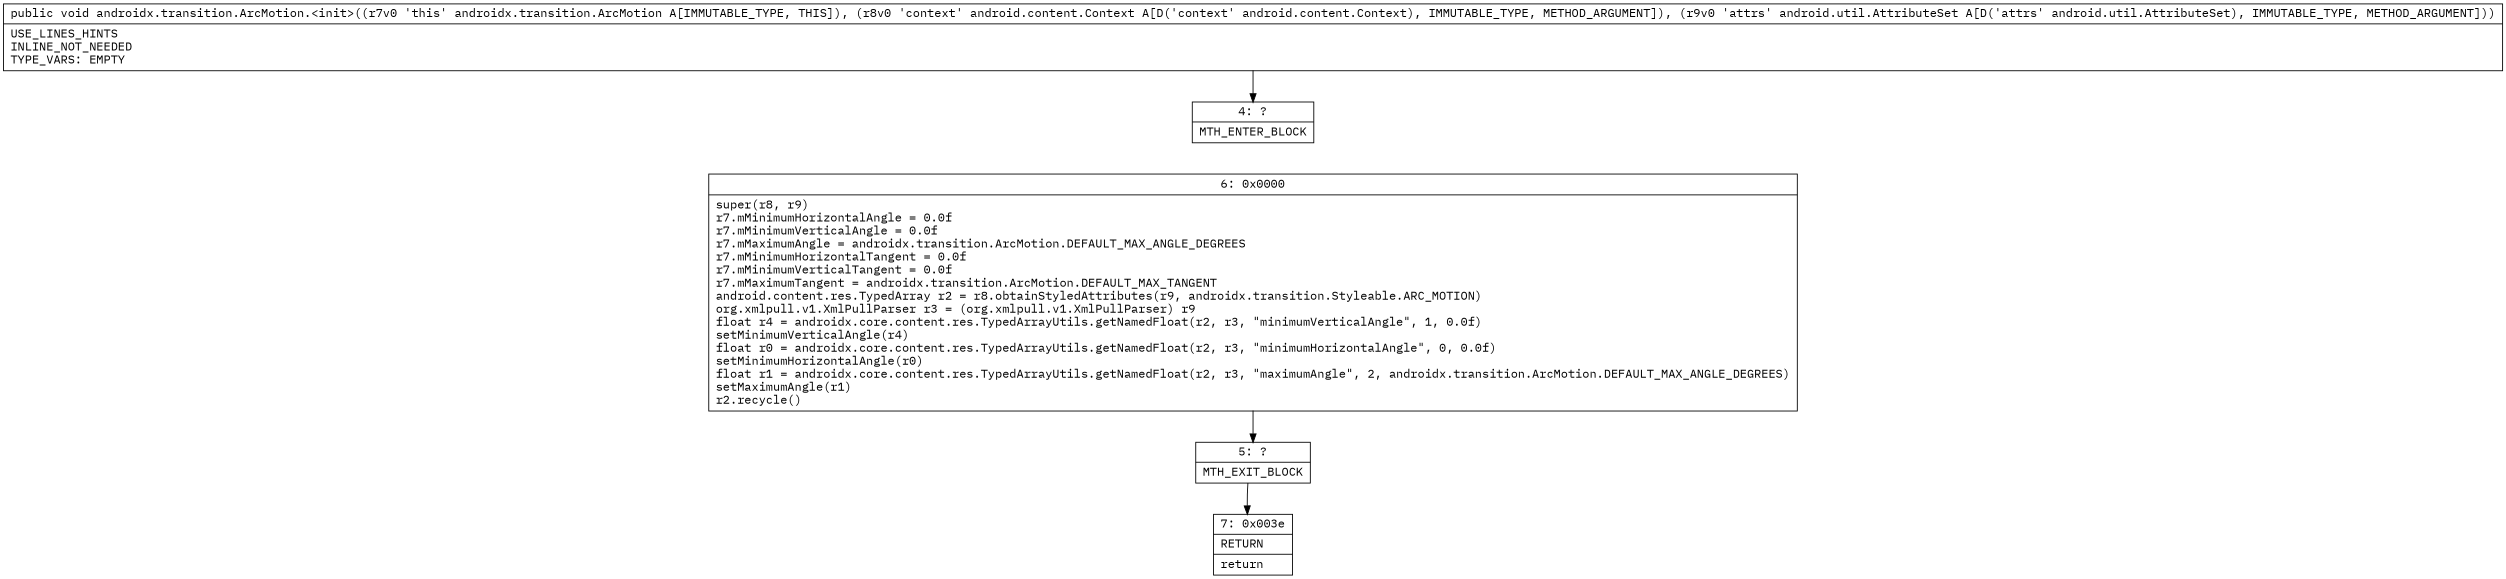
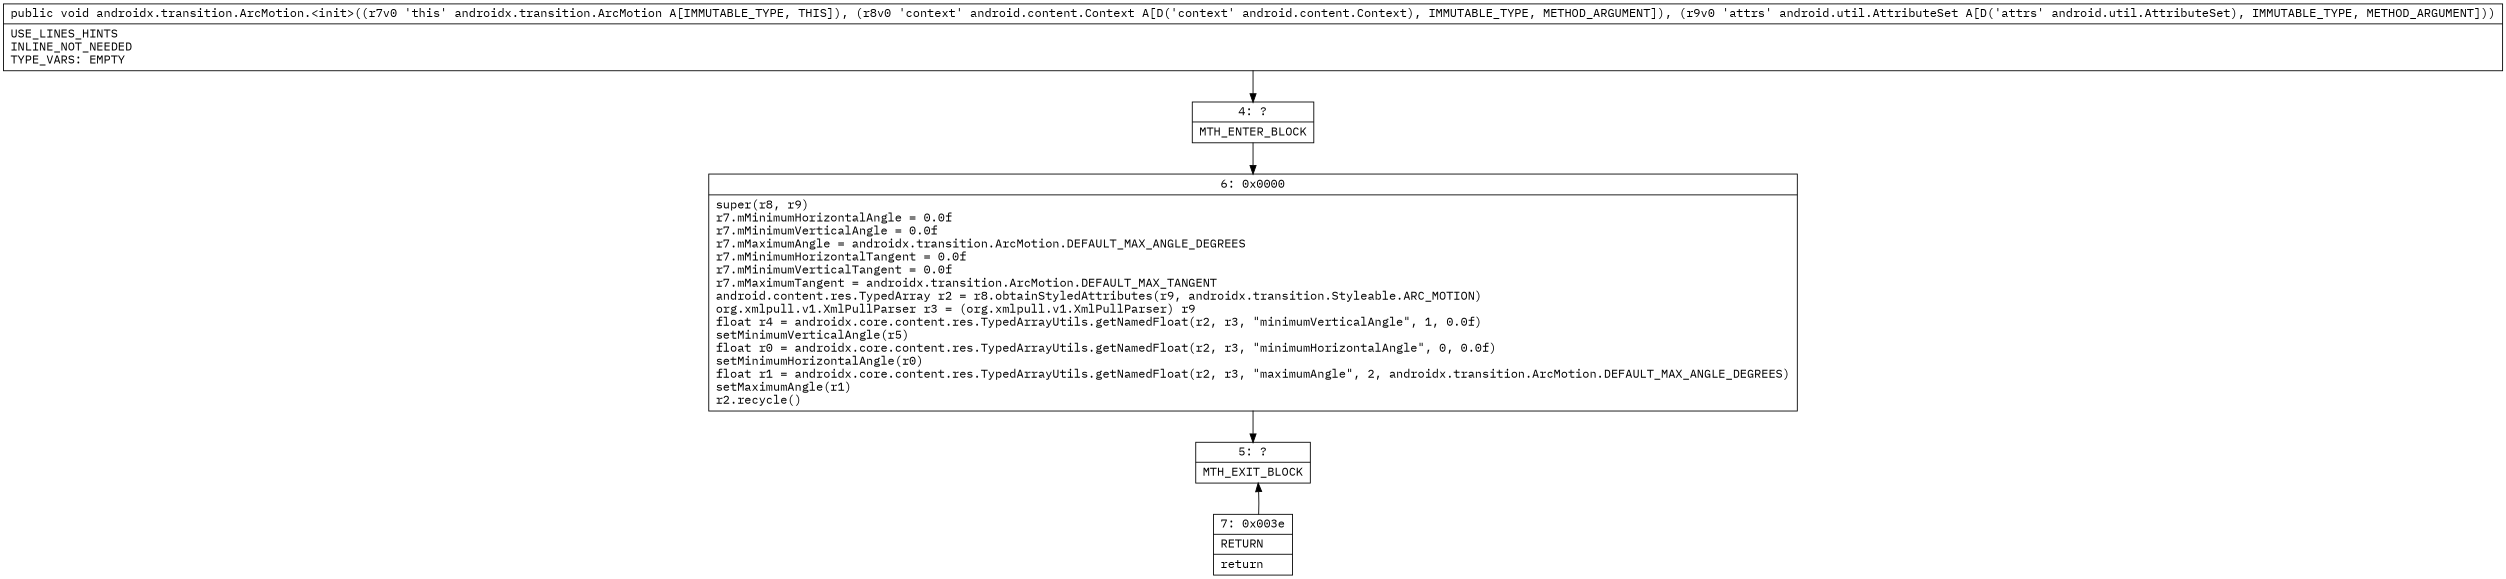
none -> (1253, 154)
(812, 335) -> (812, 335)
(1247, 494) -> (1259, 503)
